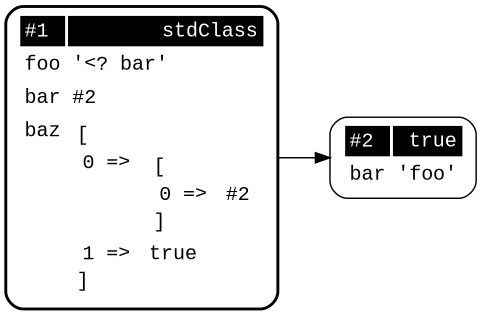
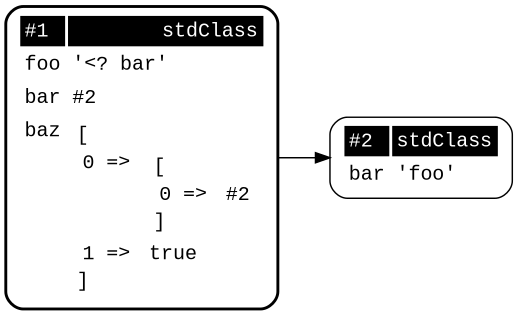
(433, 140) -> (445, 140)
